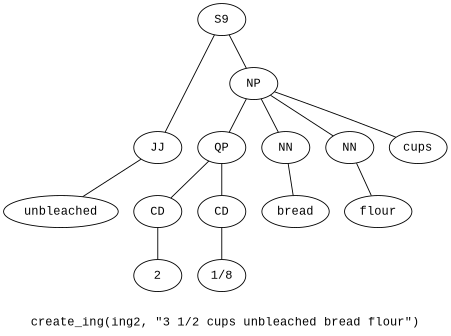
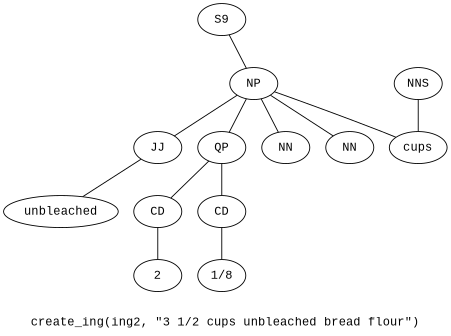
(190, 83) -> (206, 116)
none -> (418, 84)
(296, 212) -> none
(378, 212) -> none
